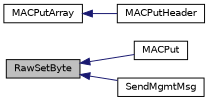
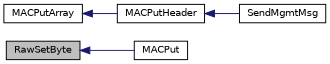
(104, 78) -> (227, 14)
